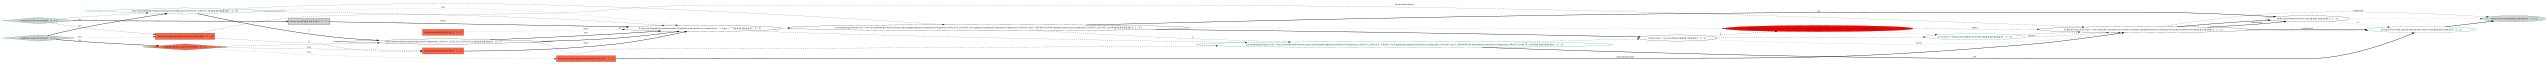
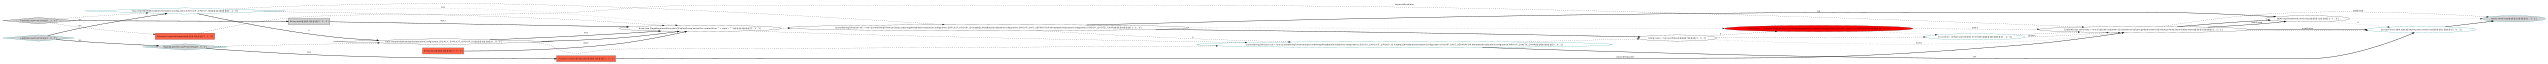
(39, 21) -> (39, 21)
(443, 32) -> none
(113, 37) -> none
(313, 43) -> none
(185, 47) -> (185, 47)
(320, 49) -> none
(380, 57) -> (380, 57)
